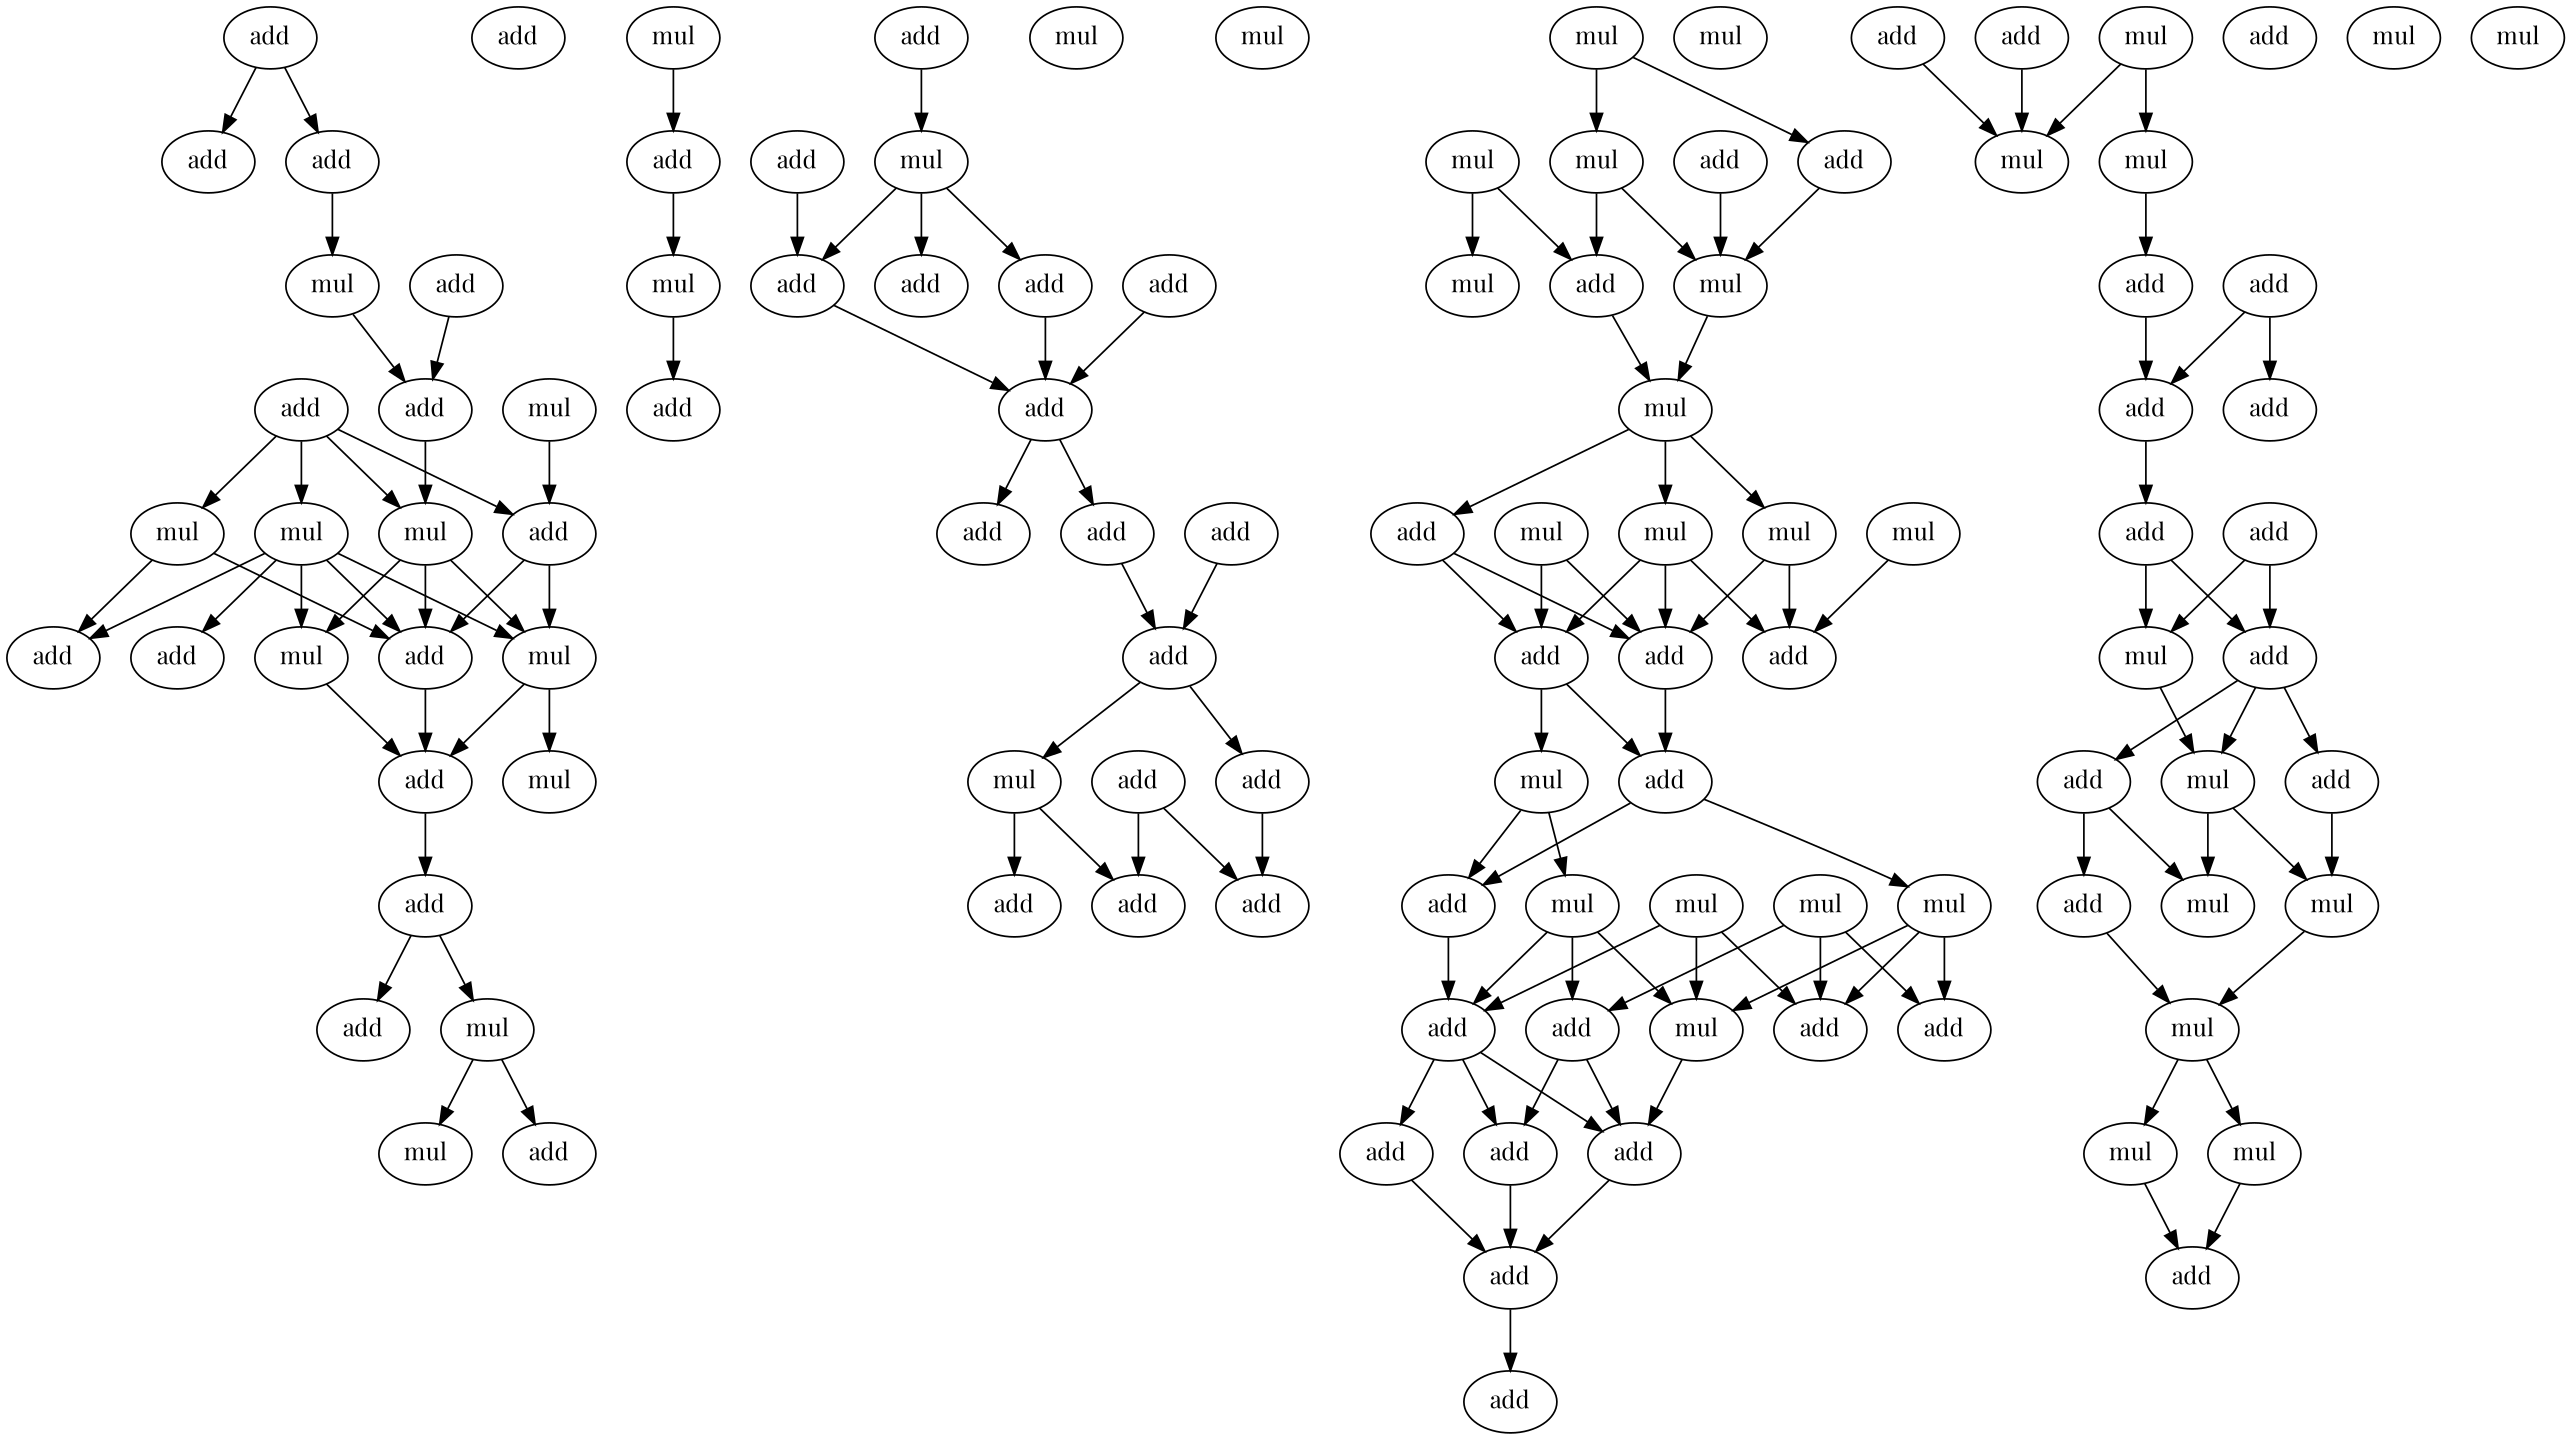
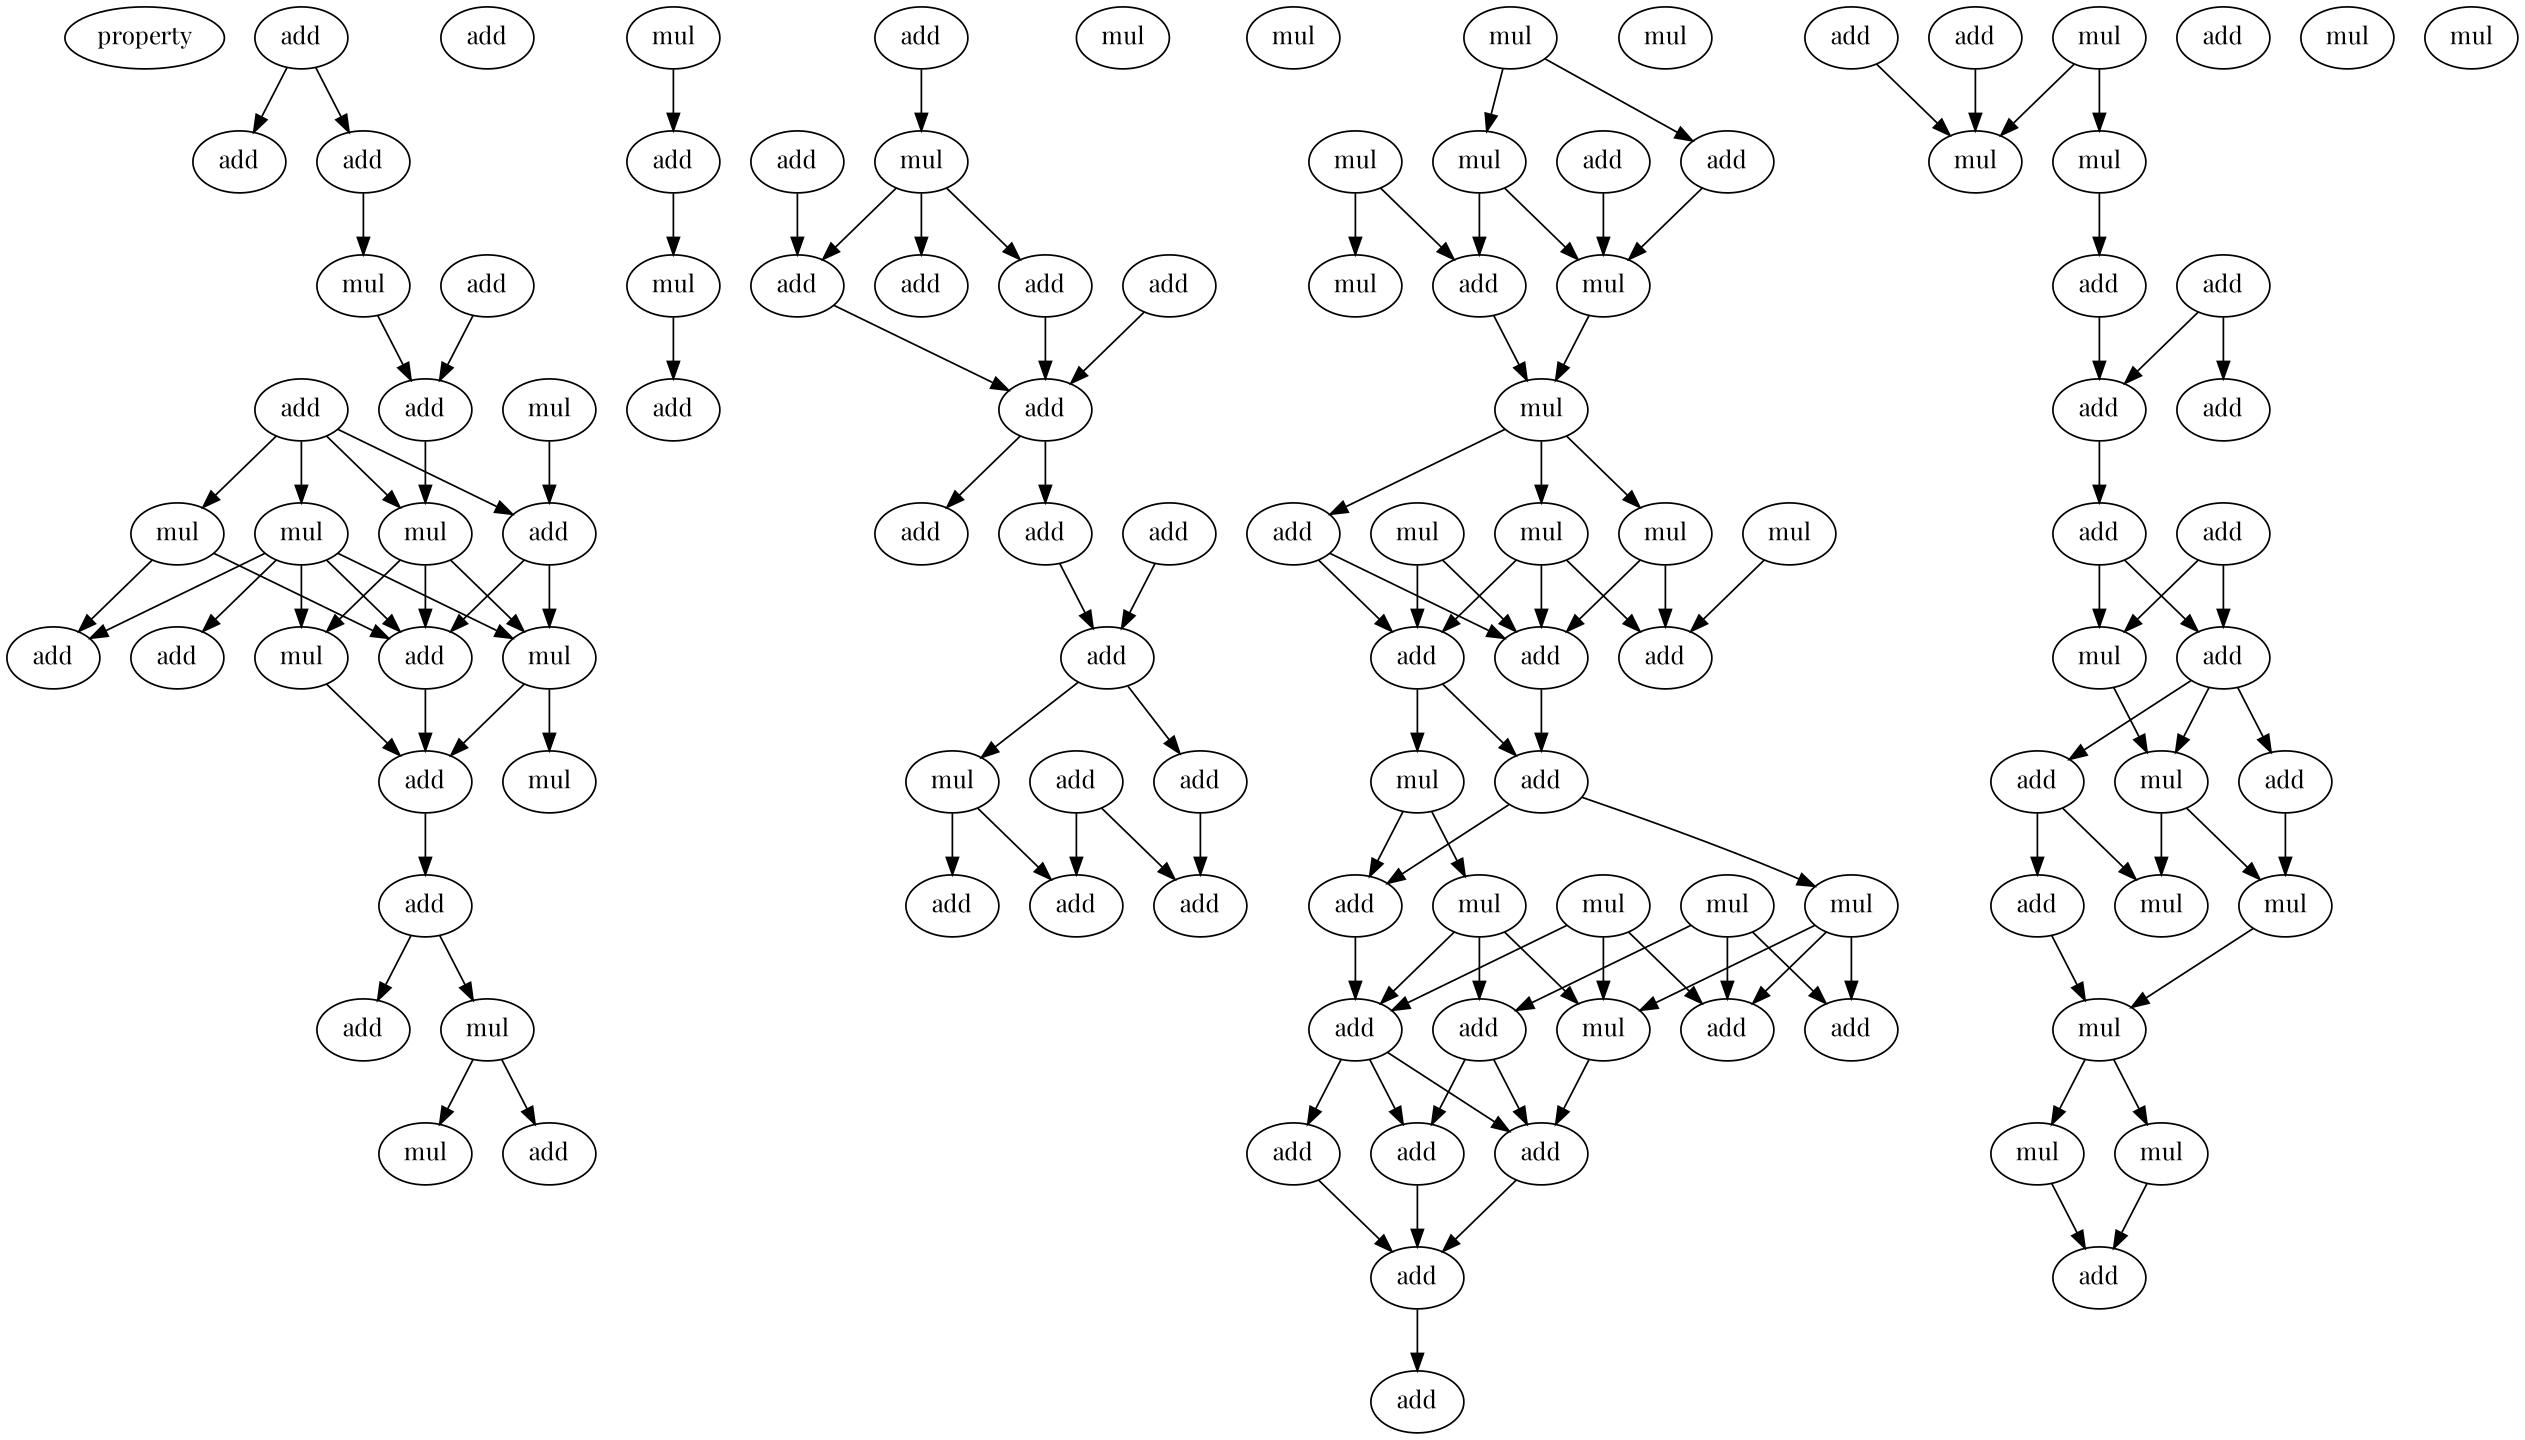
none -> (145, 38)
